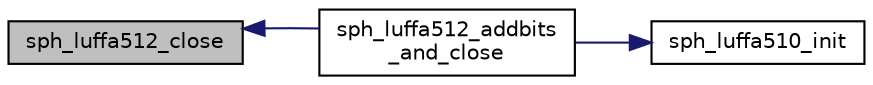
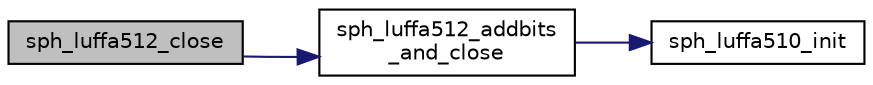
(292, 28) -> (270, 57)
